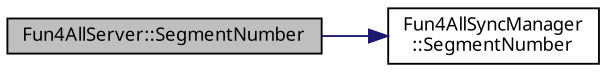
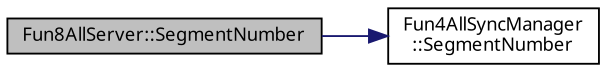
(165, 36) -> (165, 36)
